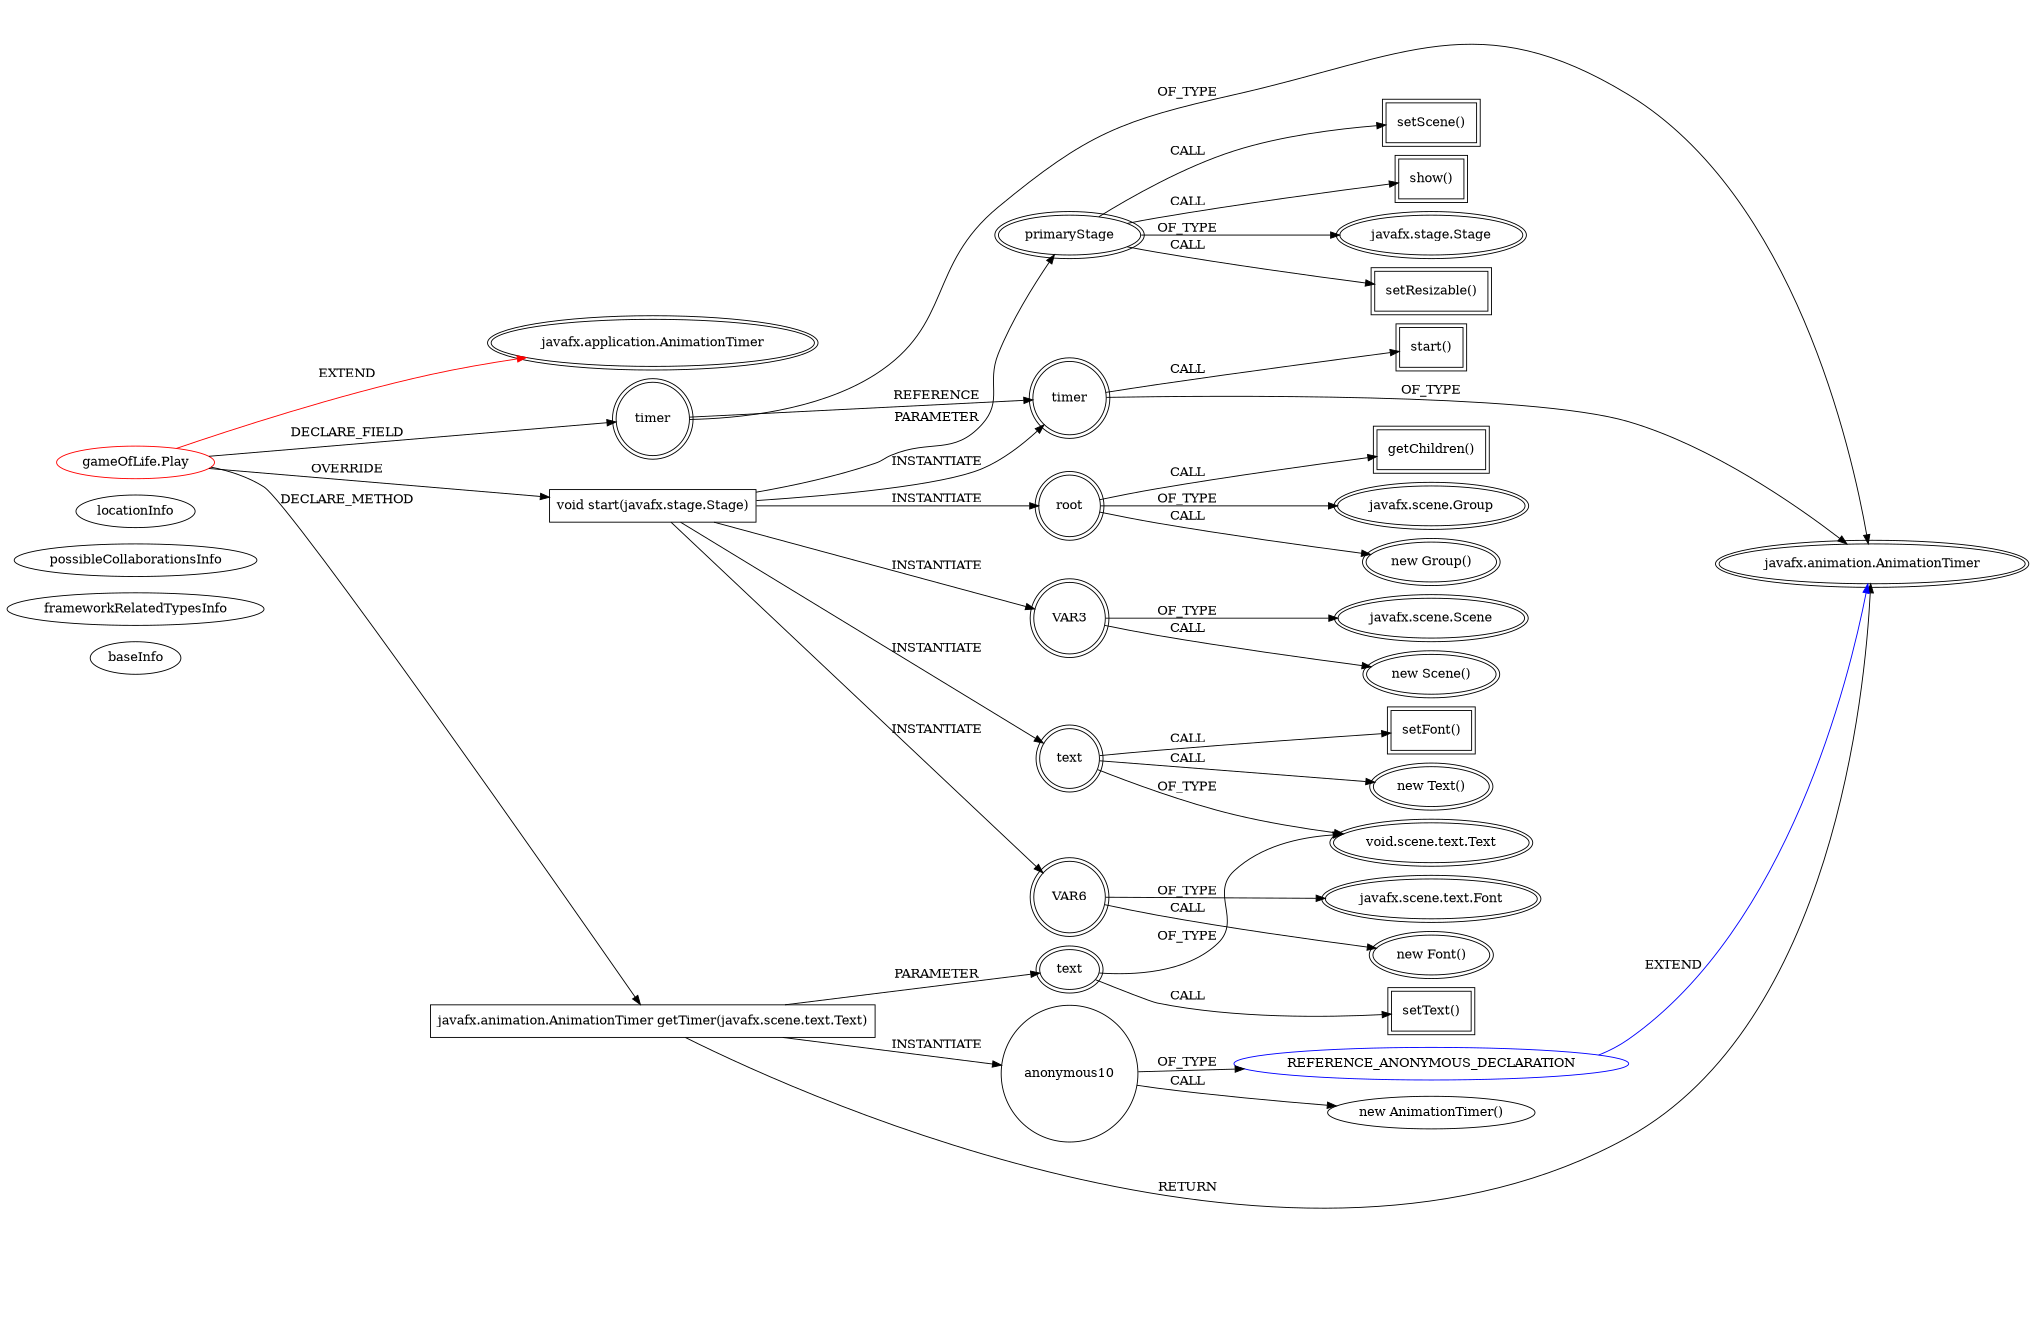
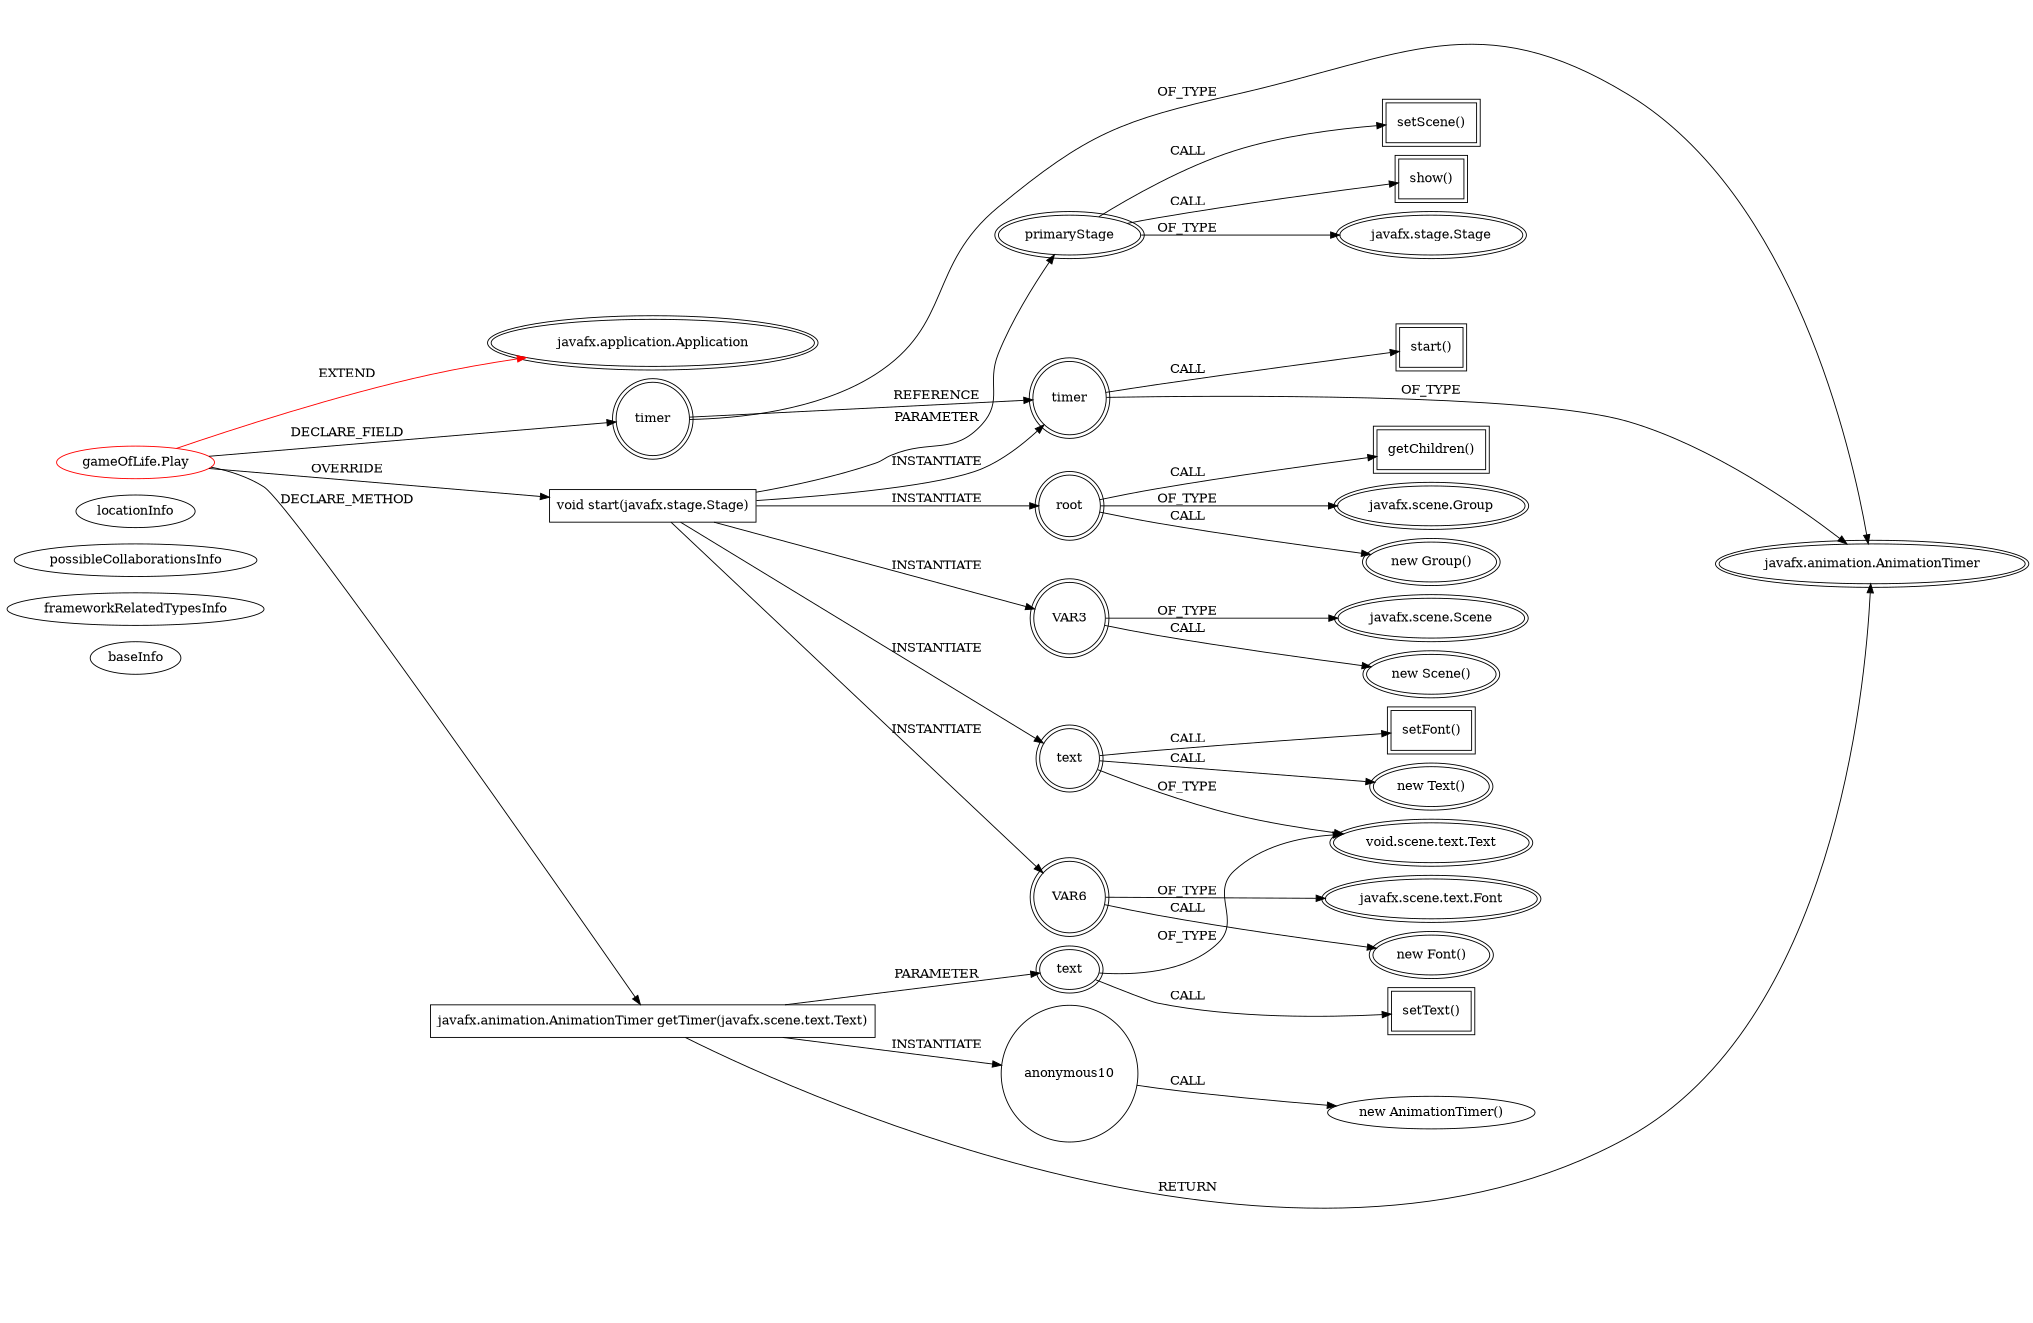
(1431, 291) -> none
(653, 343) -> (653, 343)
(1431, 1064) -> none
